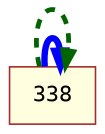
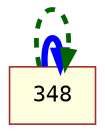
(53, 96) -> (53, 96)
